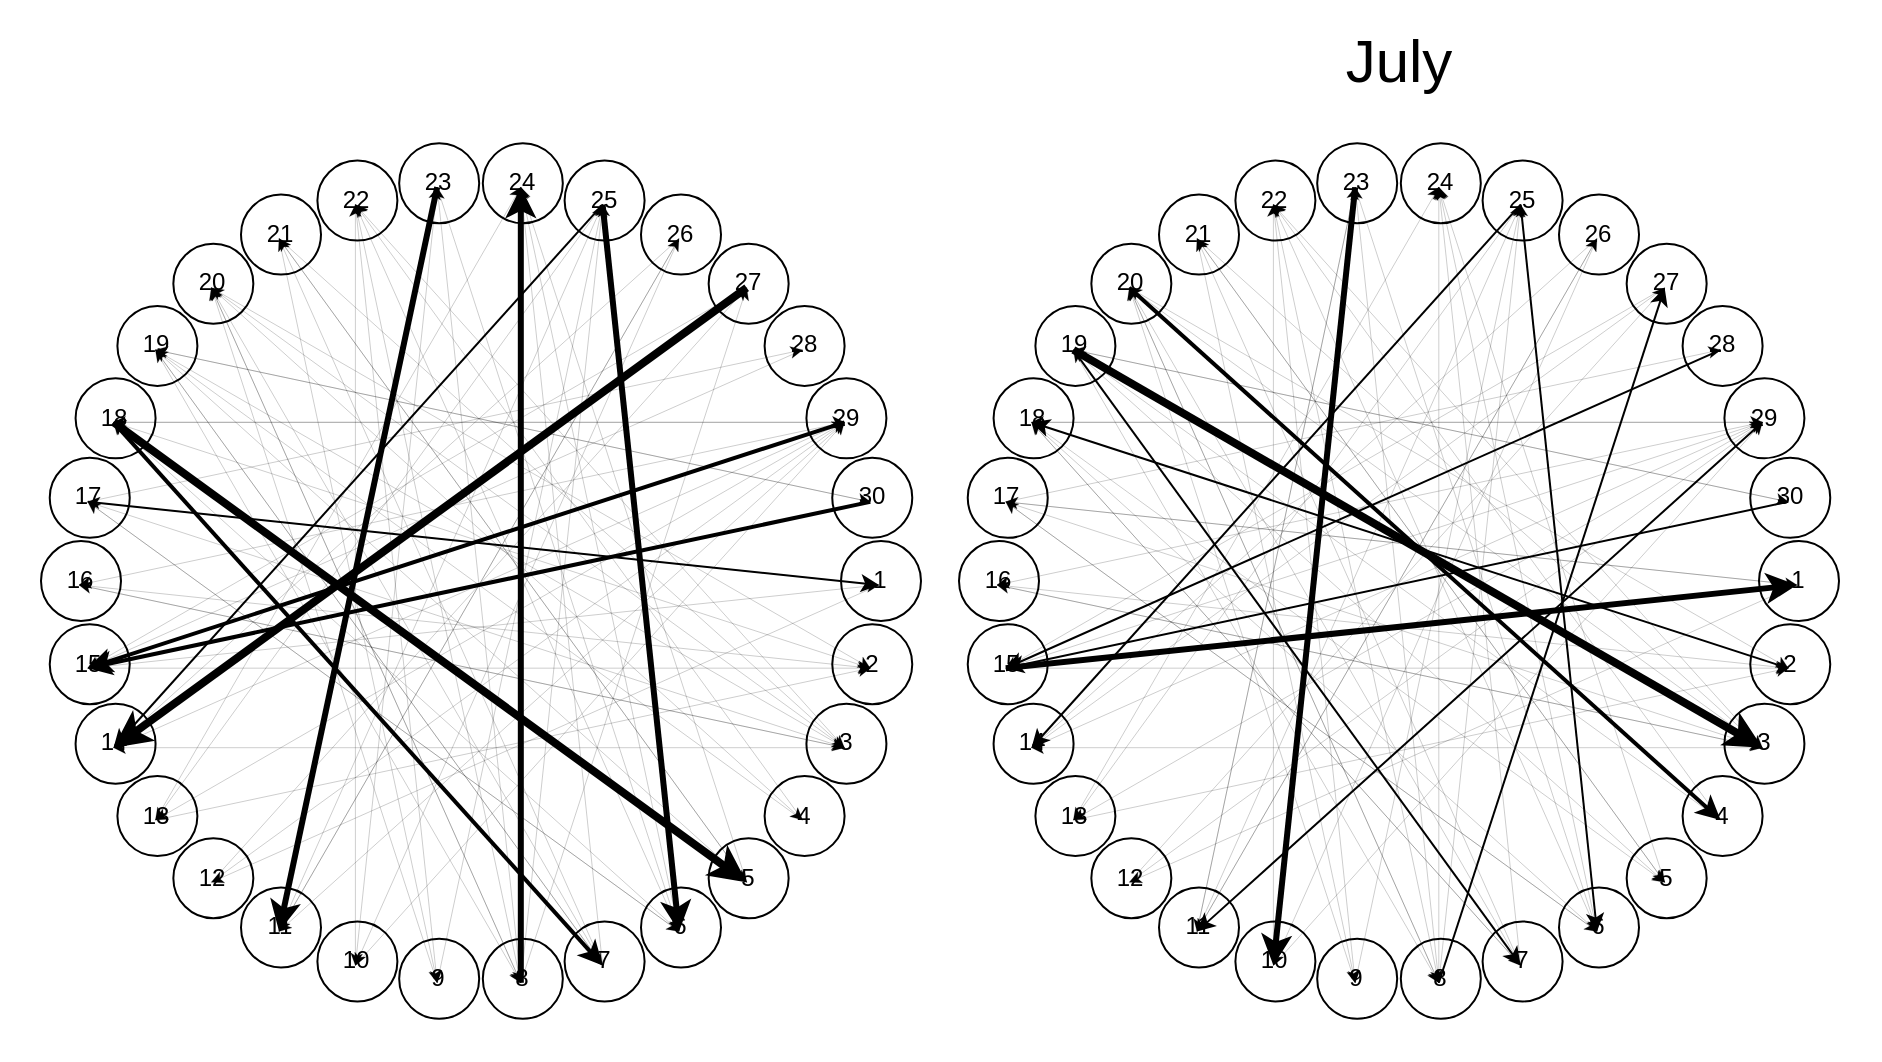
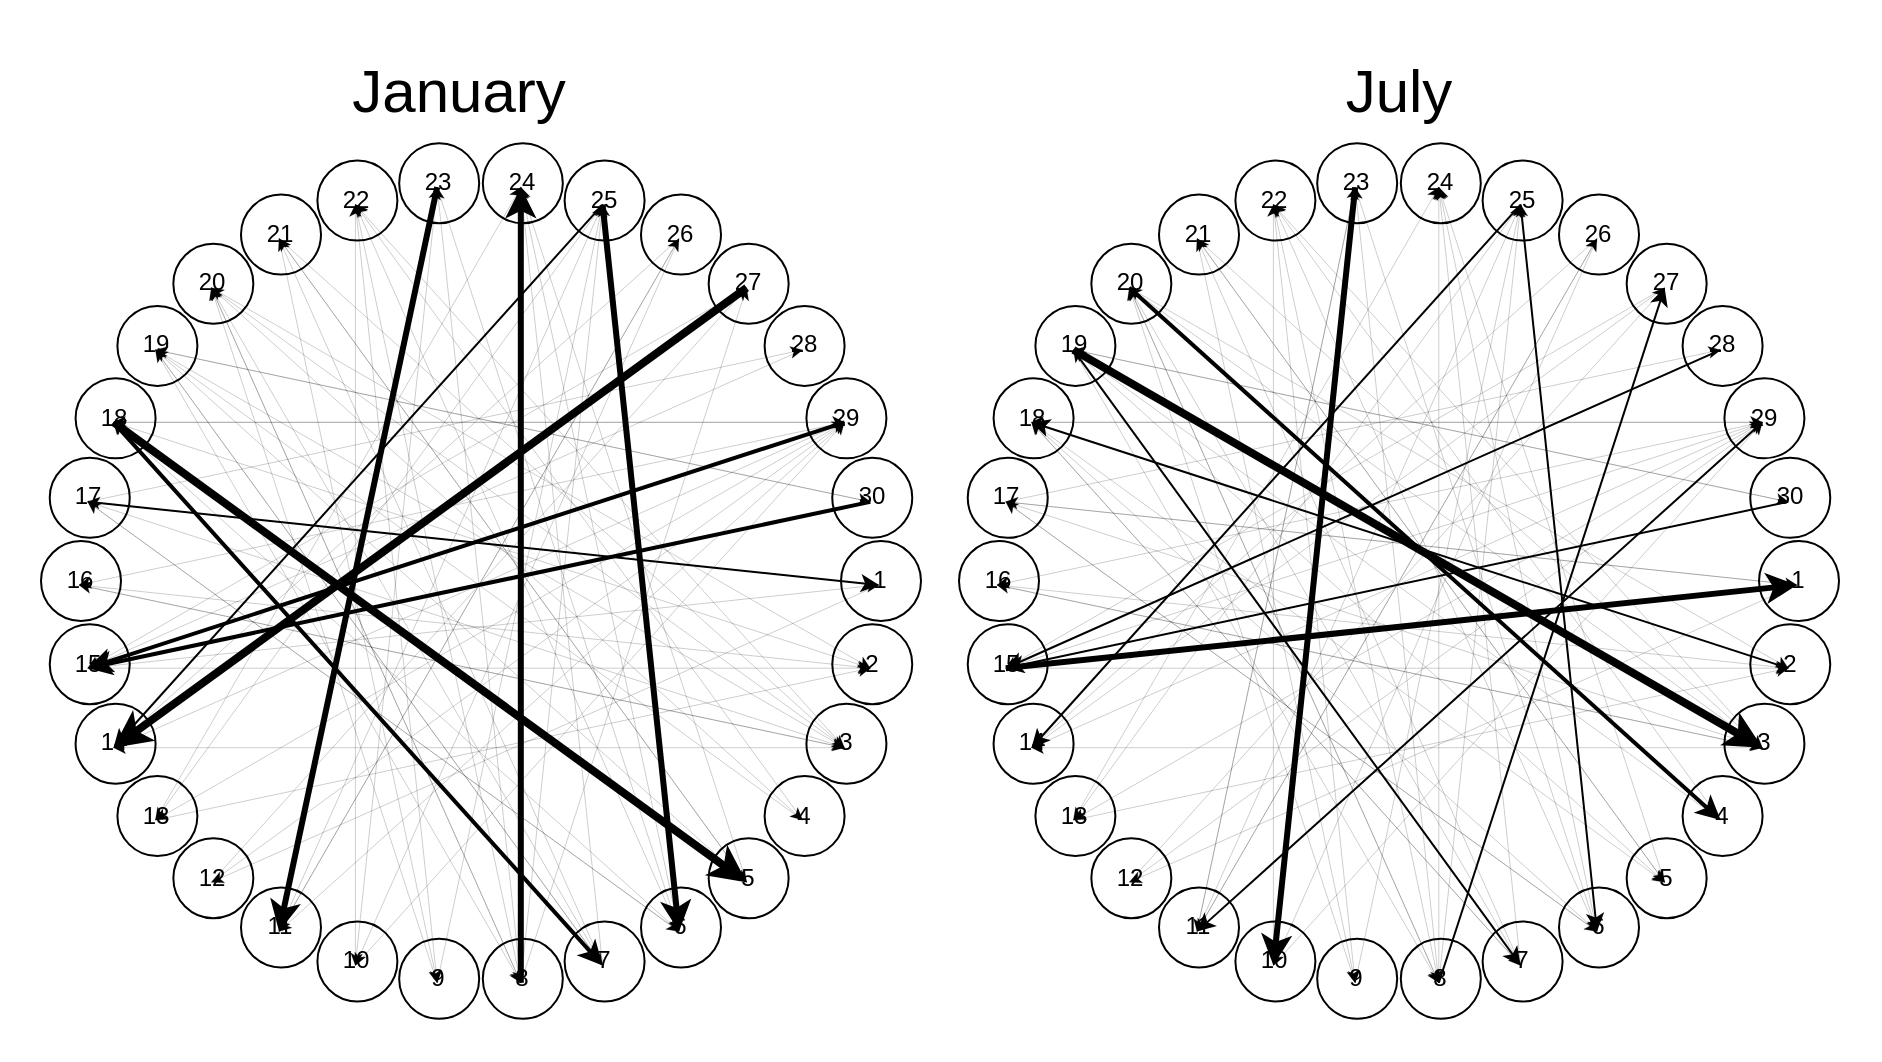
(1399, 61) -> (1399, 91)
none -> (459, 91)
